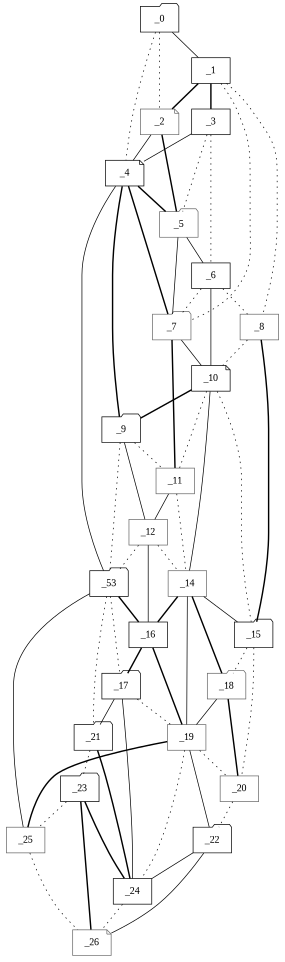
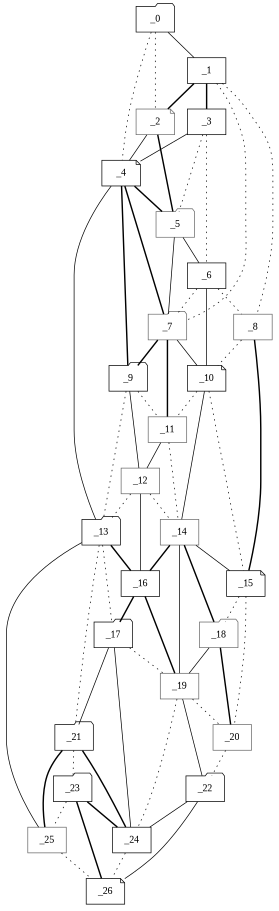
(166, 404) -> (148, 353)
(109, 584) -> (101, 532)
(254, 635) -> (246, 584)
(81, 763) -> (45, 786)
(92, 943) -> (105, 891)
